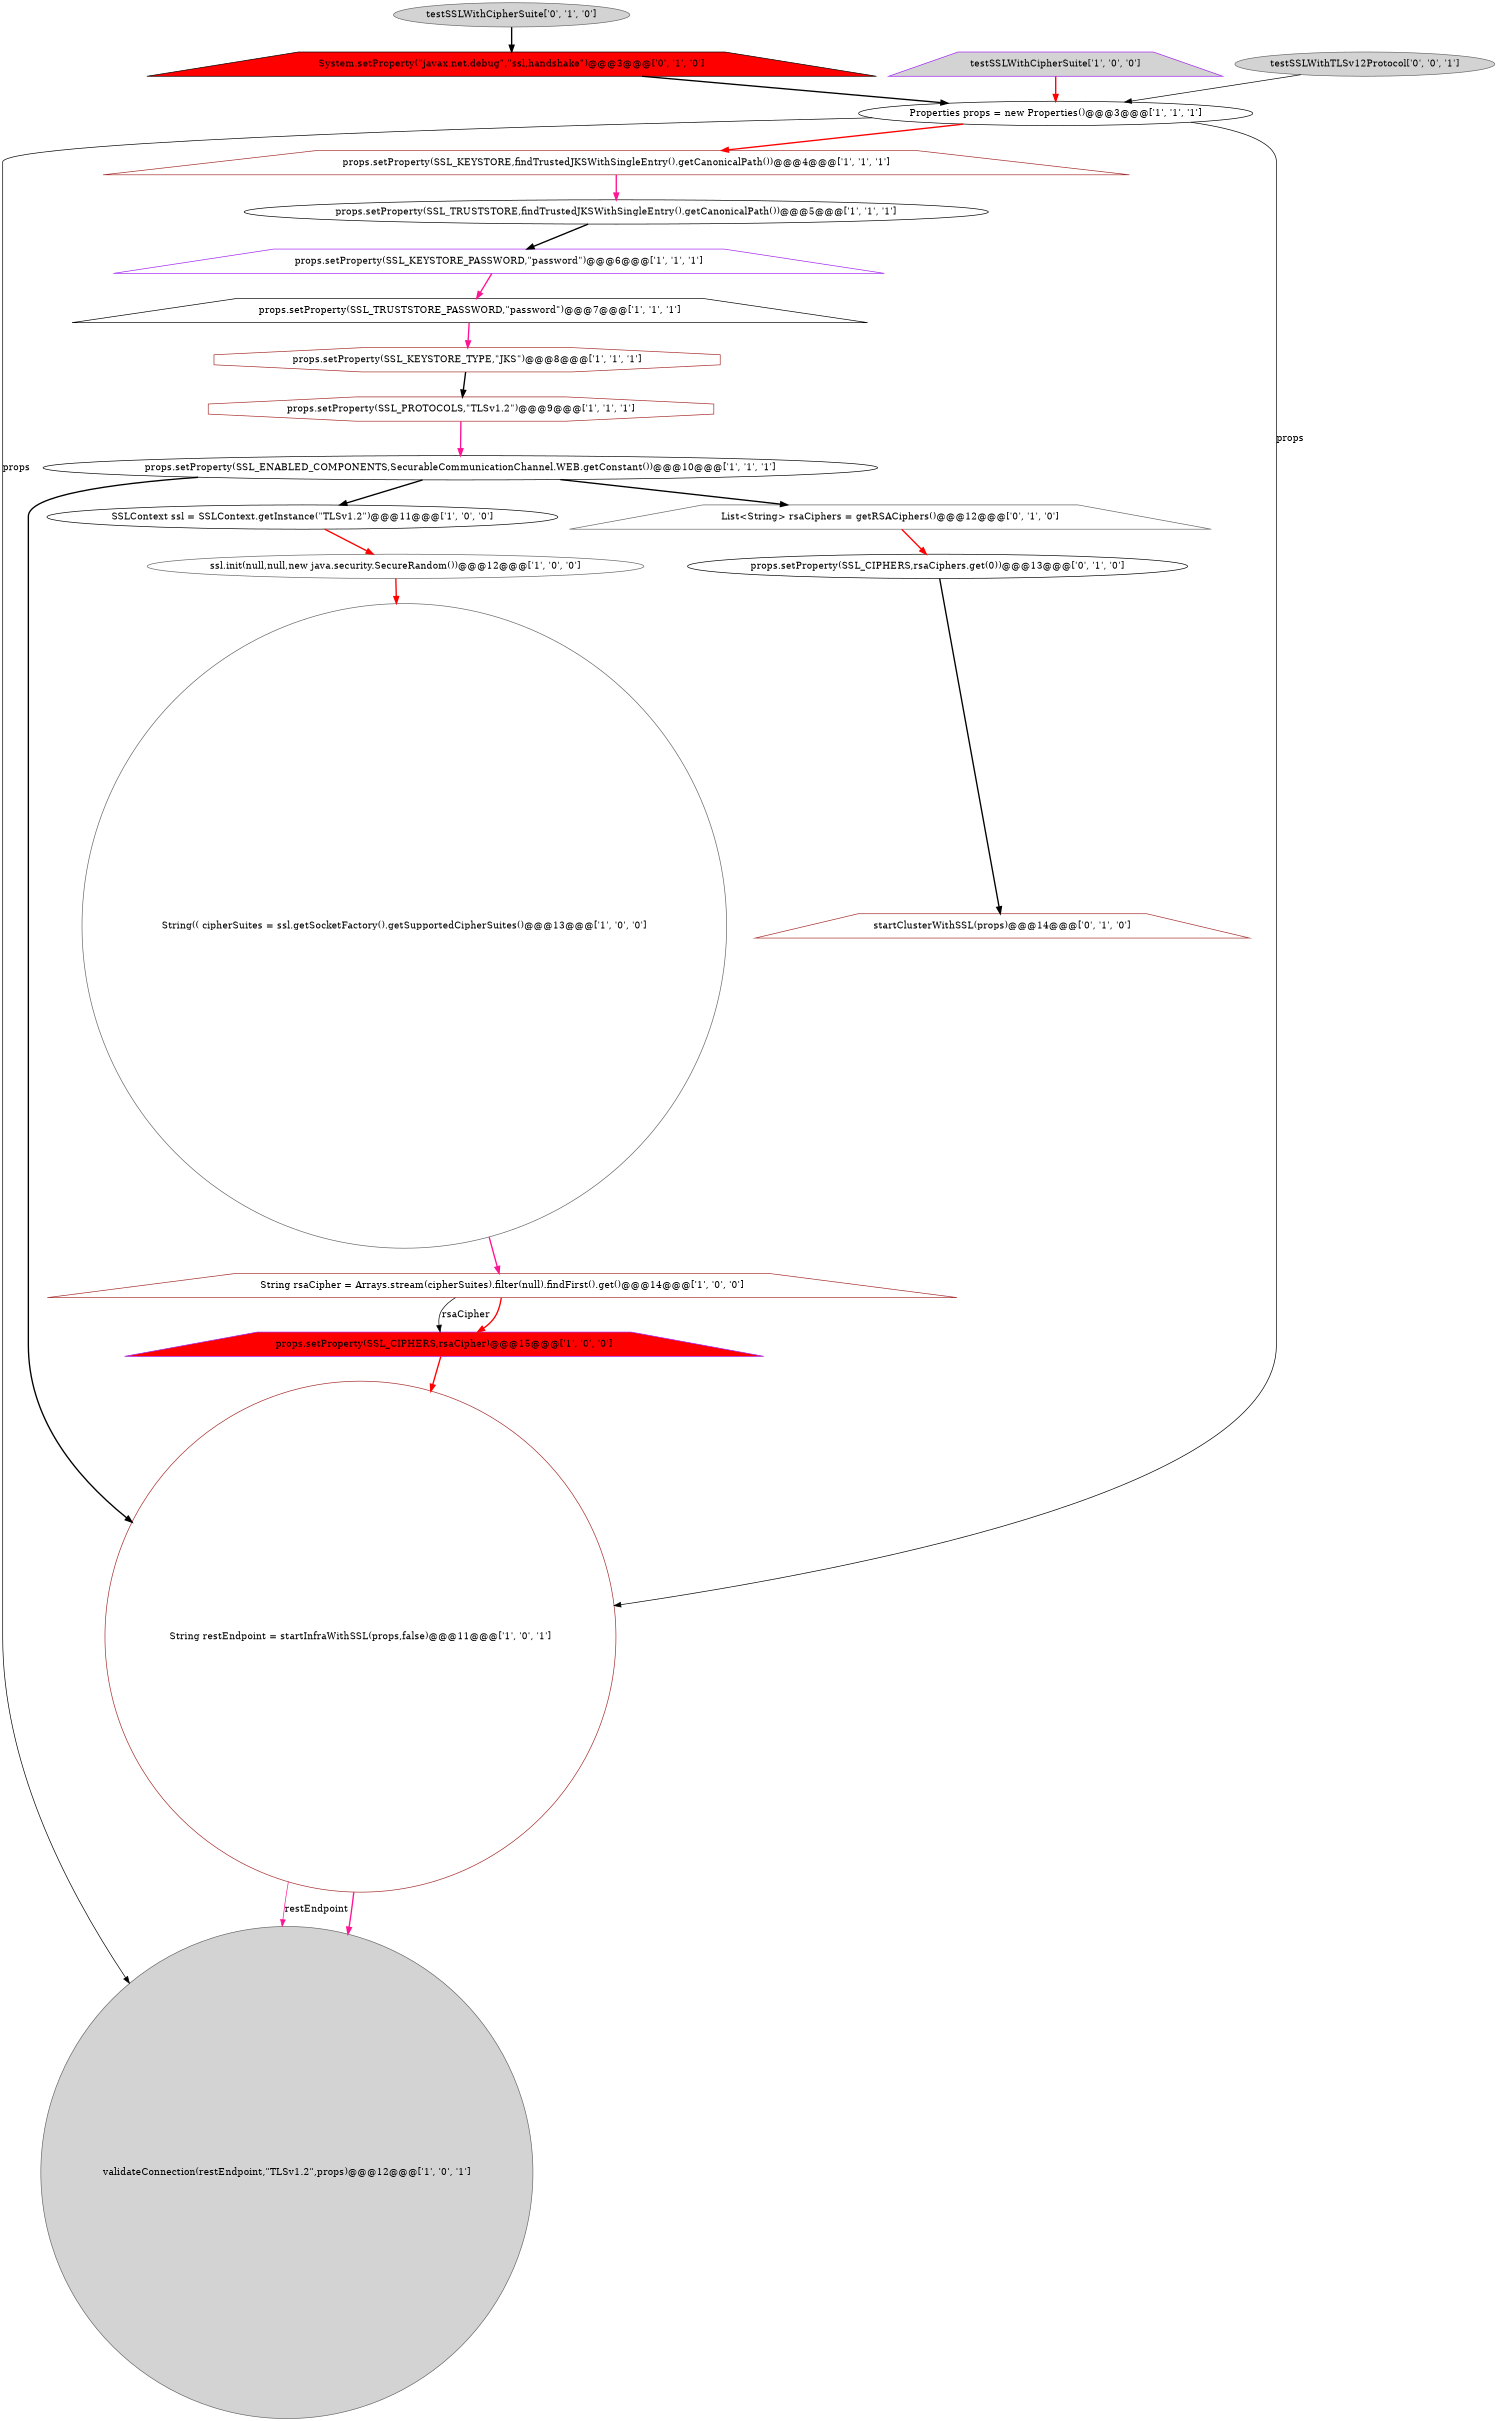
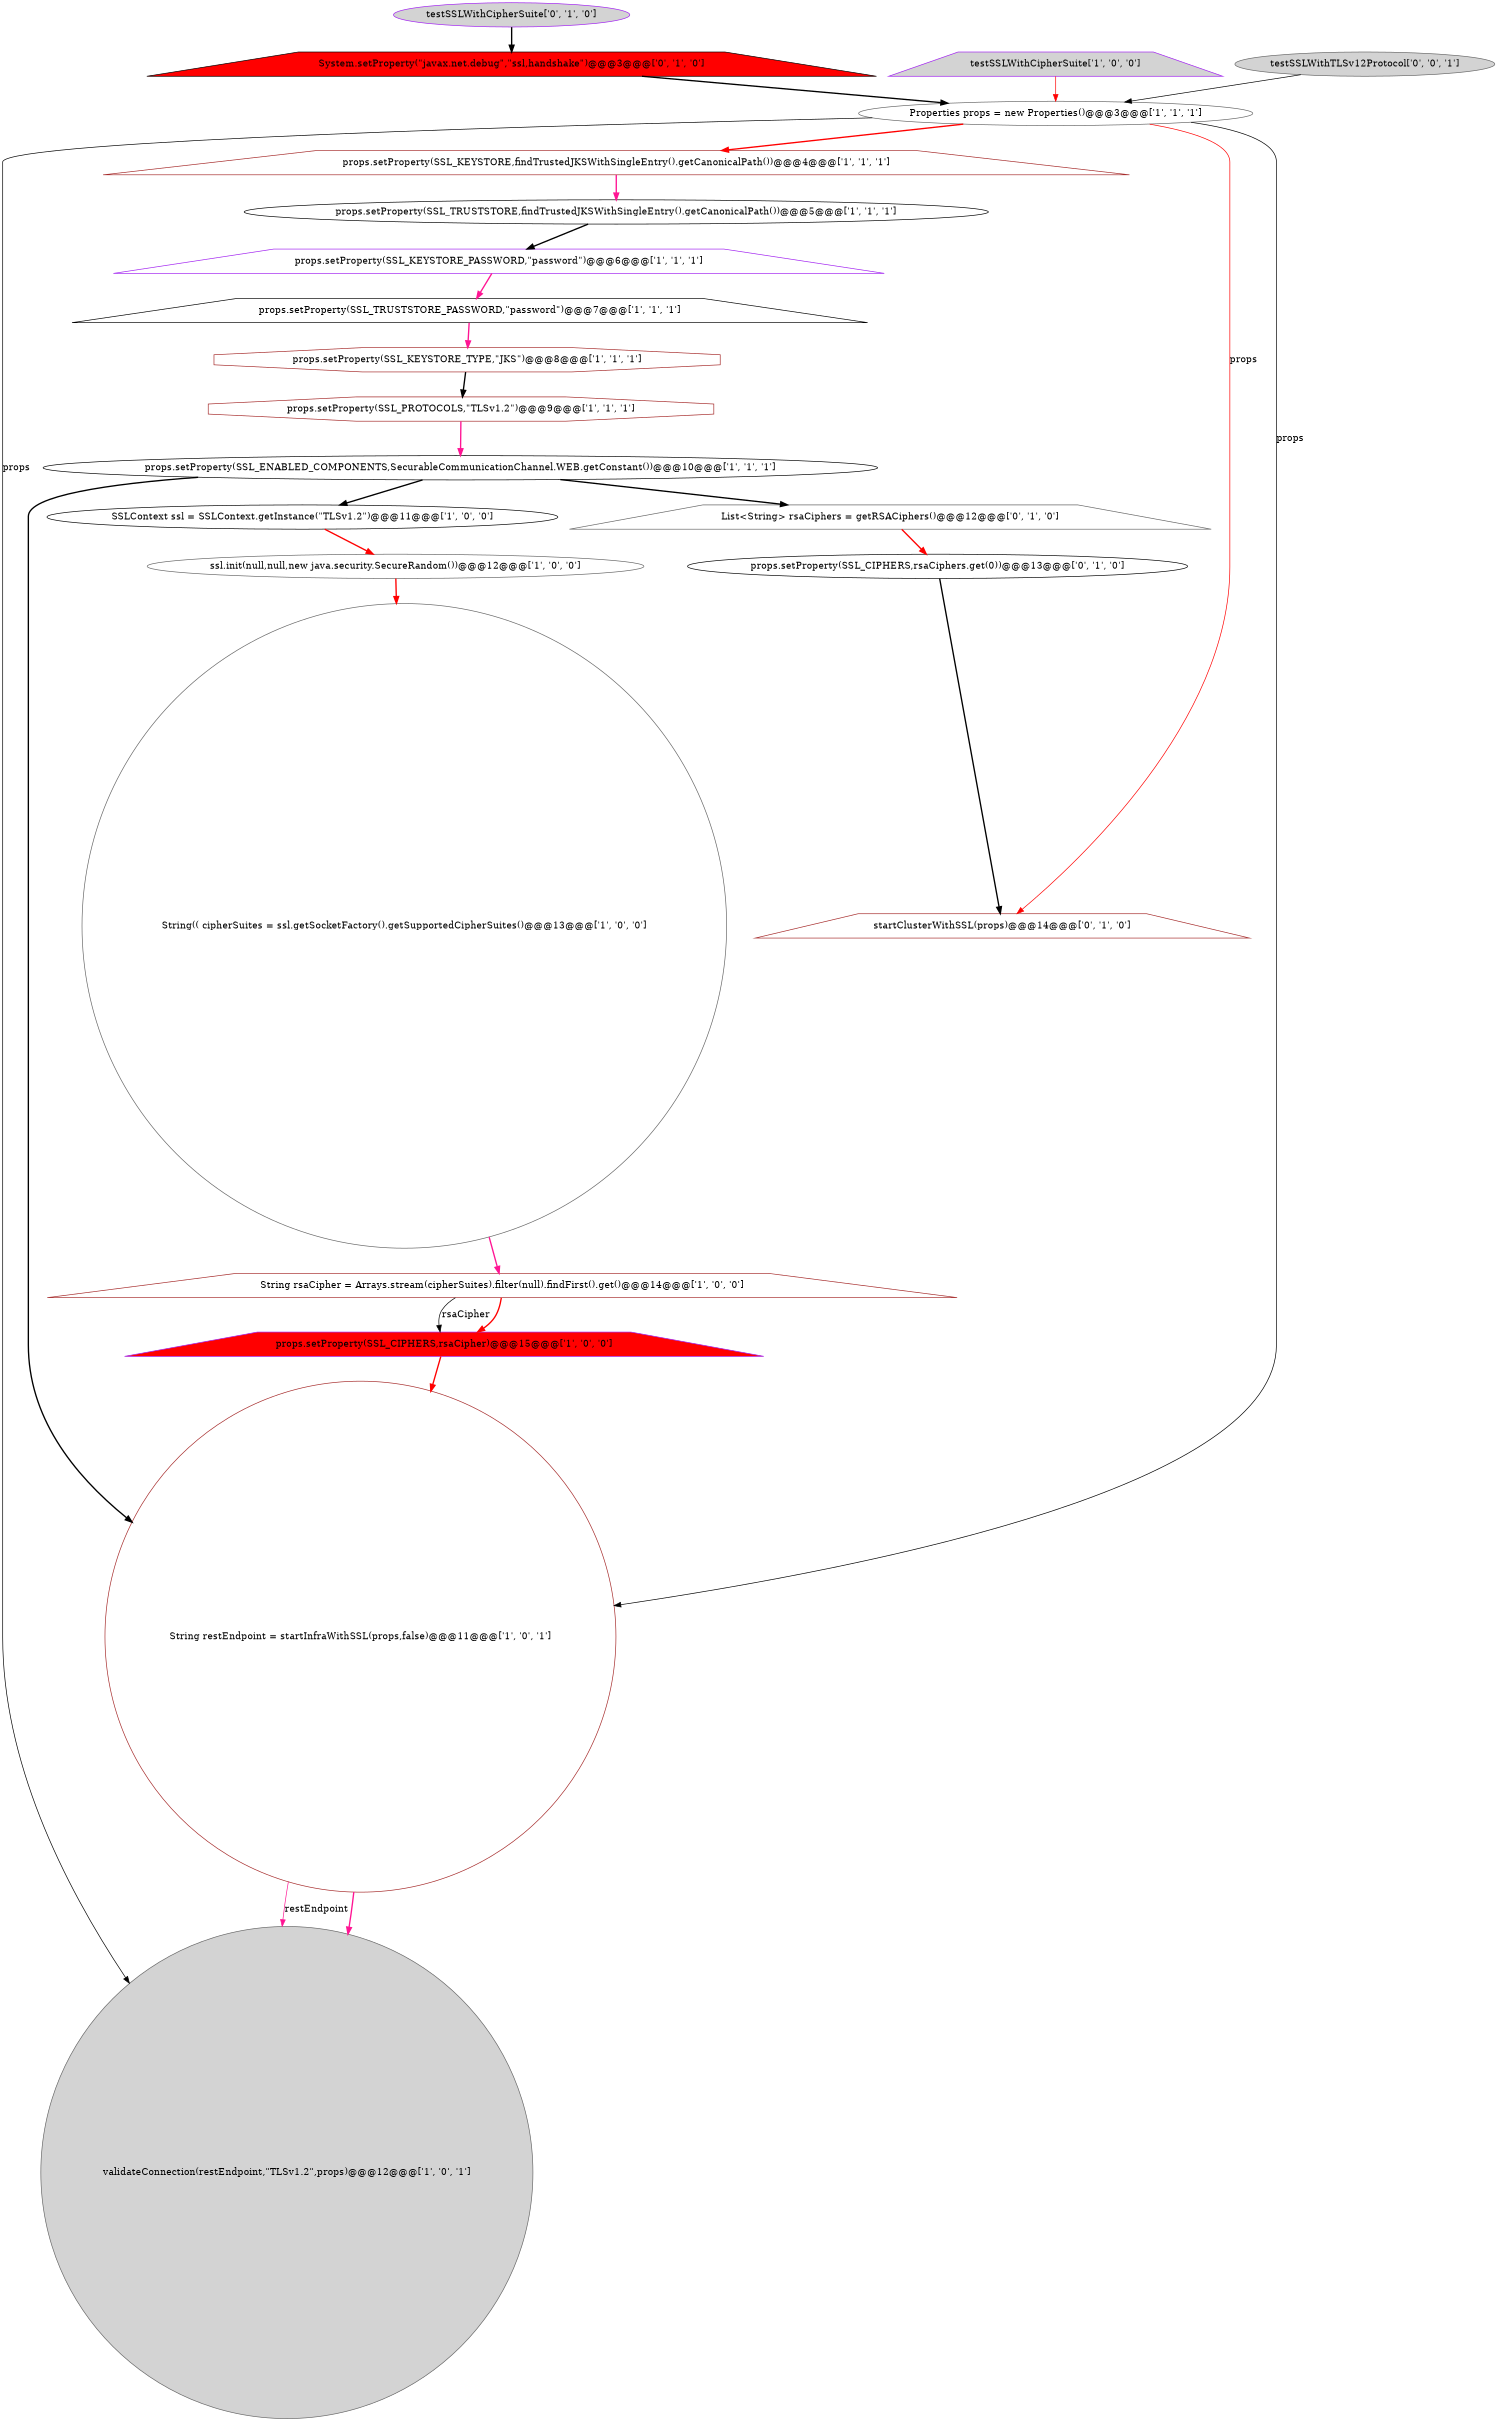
(512, 15) -> (512, 15)
(1056, 85) -> (1056, 85)
(1056, 113) -> (1056, 113)
none -> (1230, 524)
